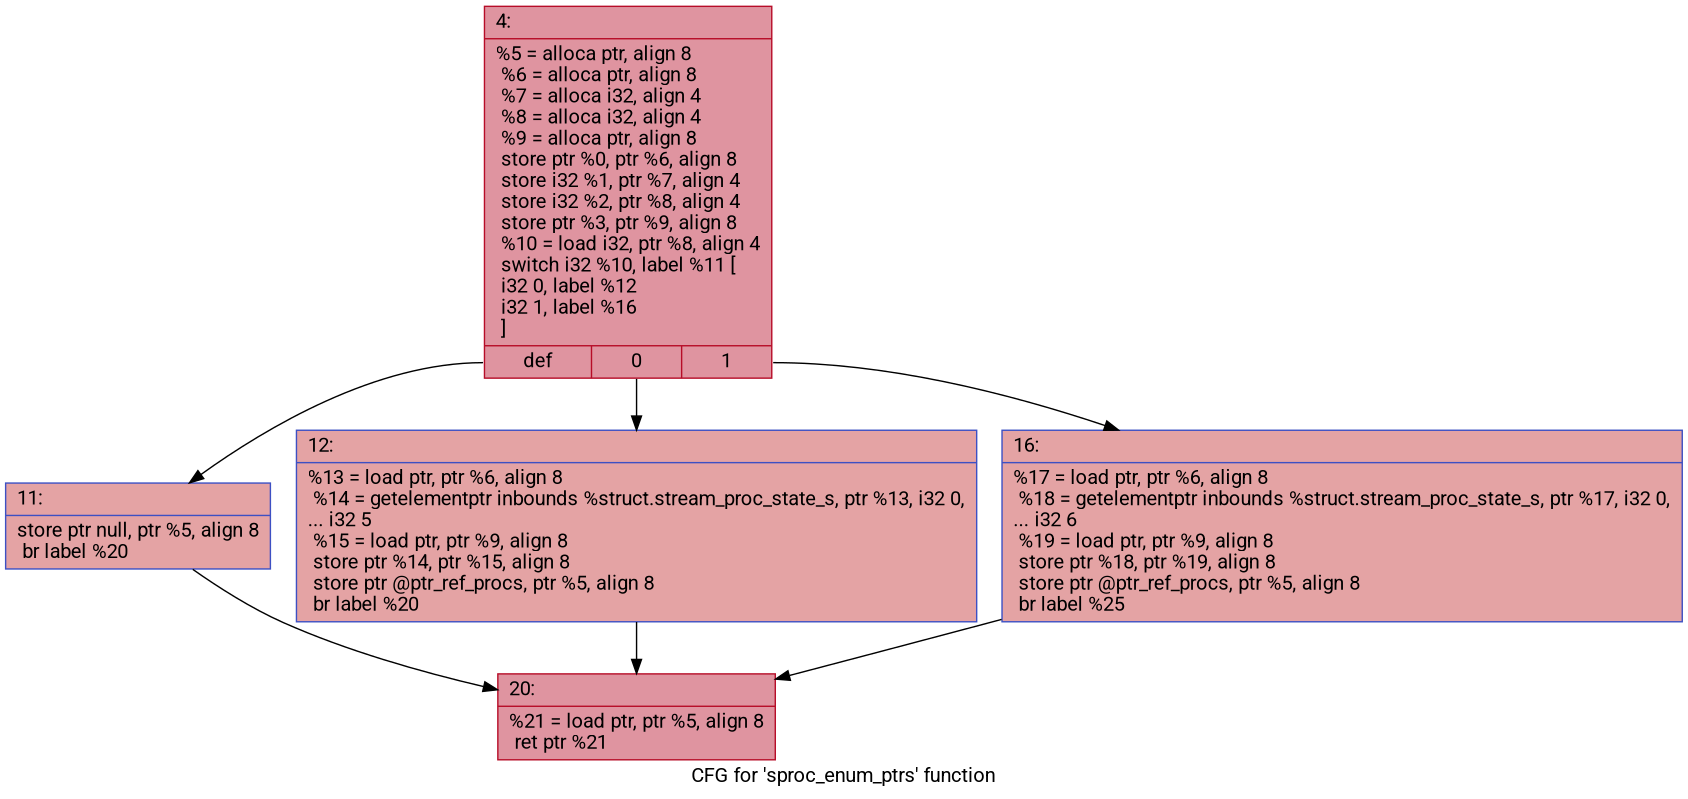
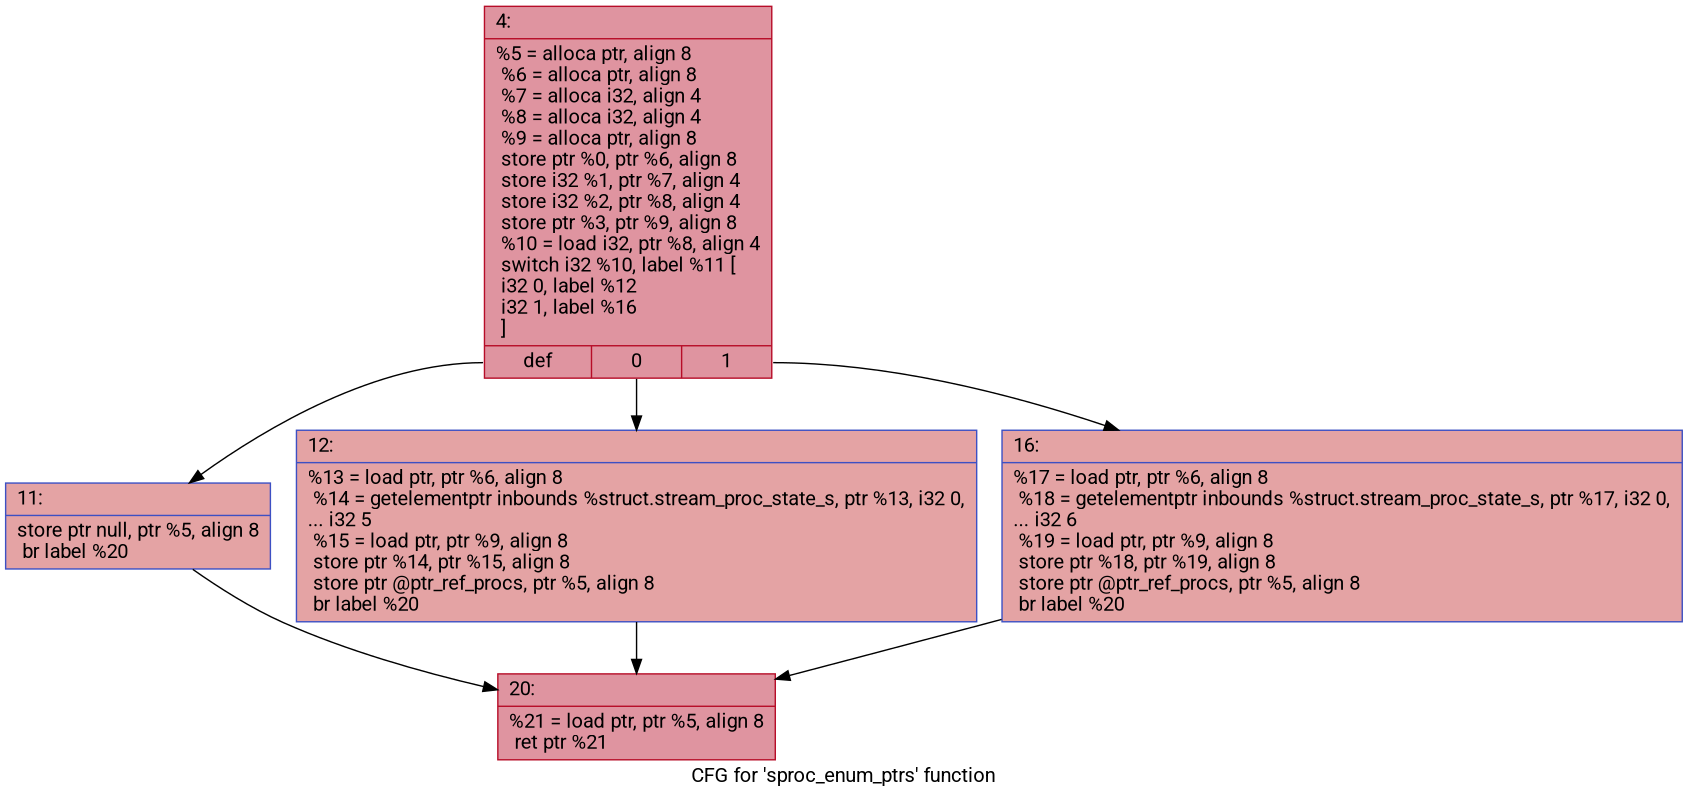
(1069, 605) -> (1069, 605)
